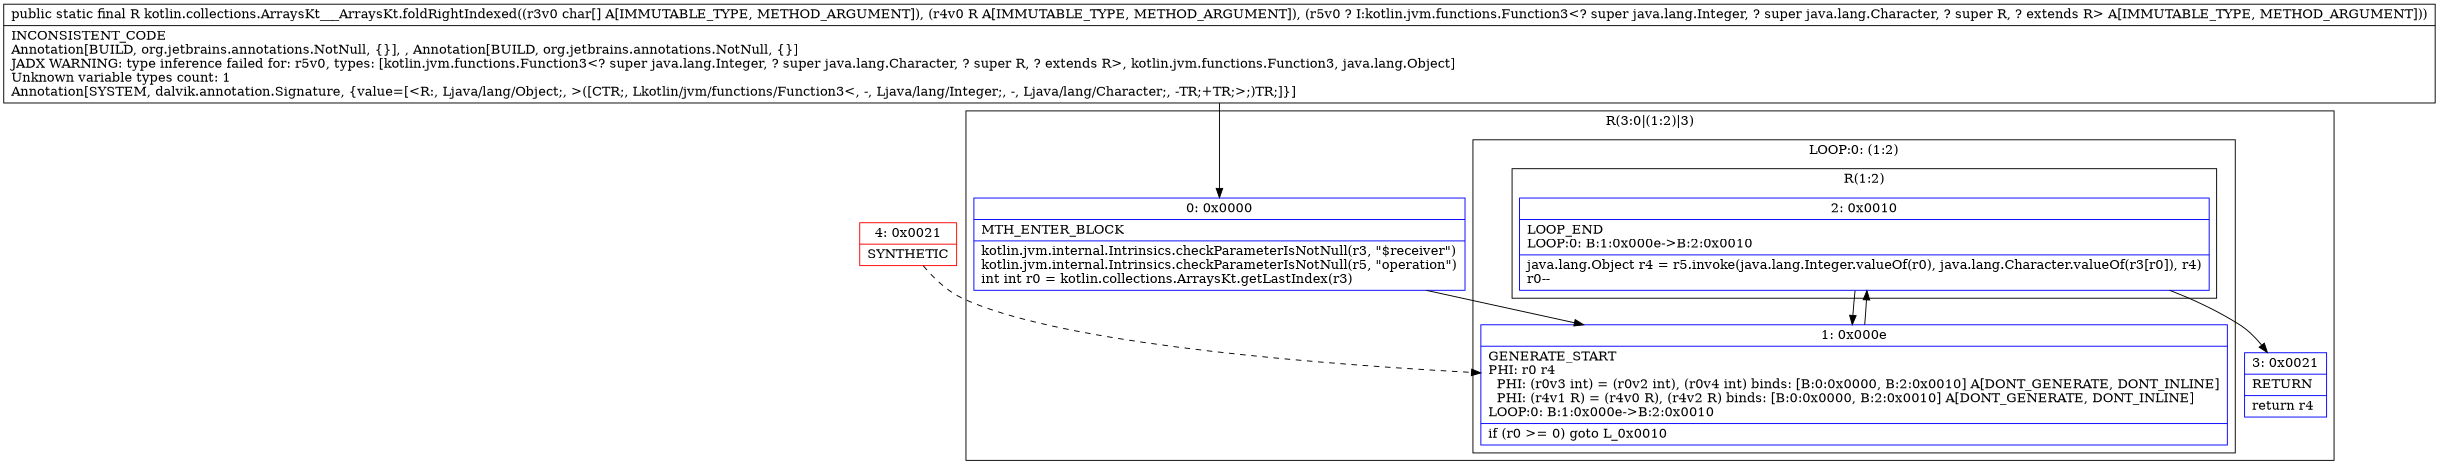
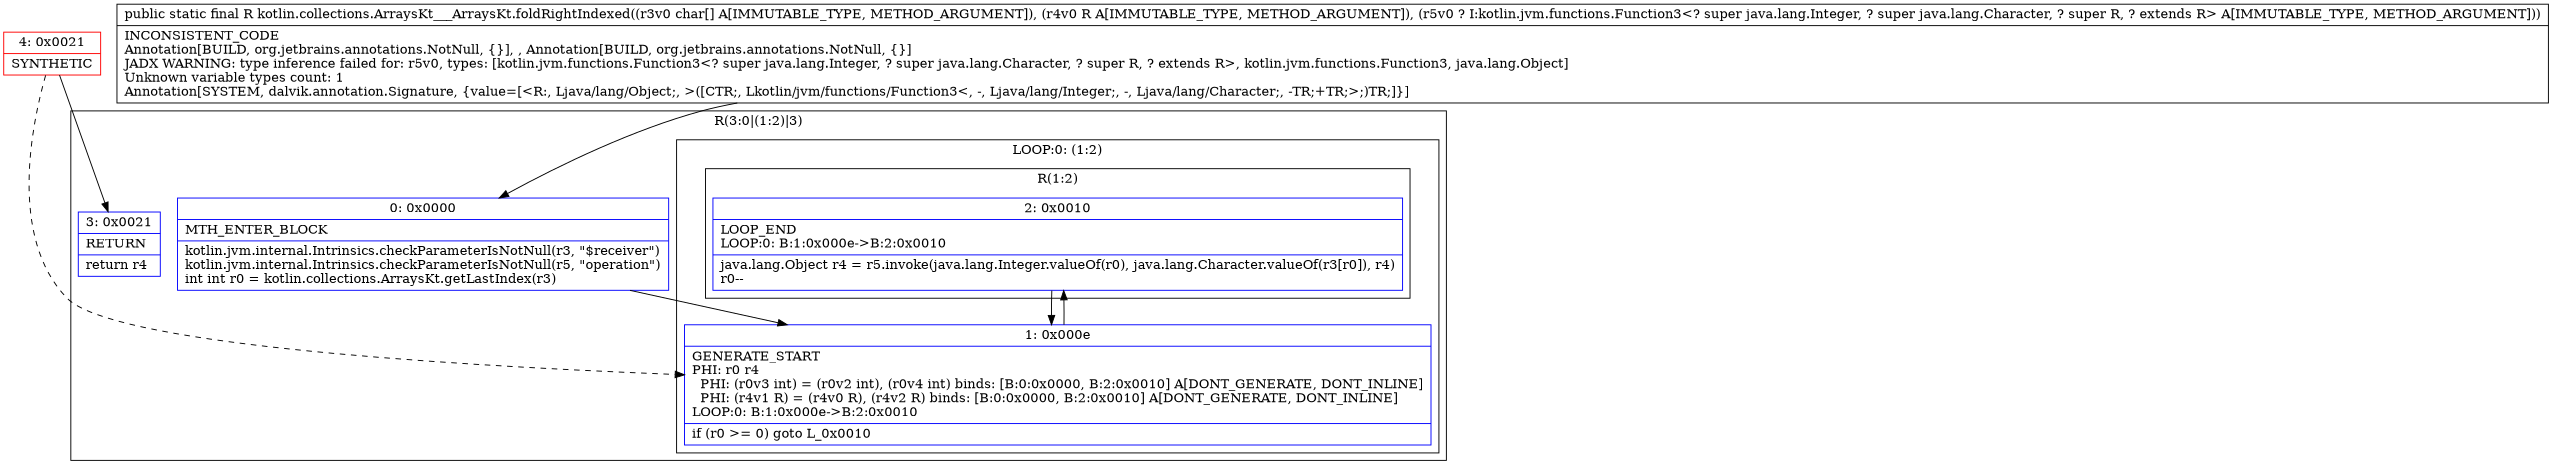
(2219, 313) -> (82, 139)
